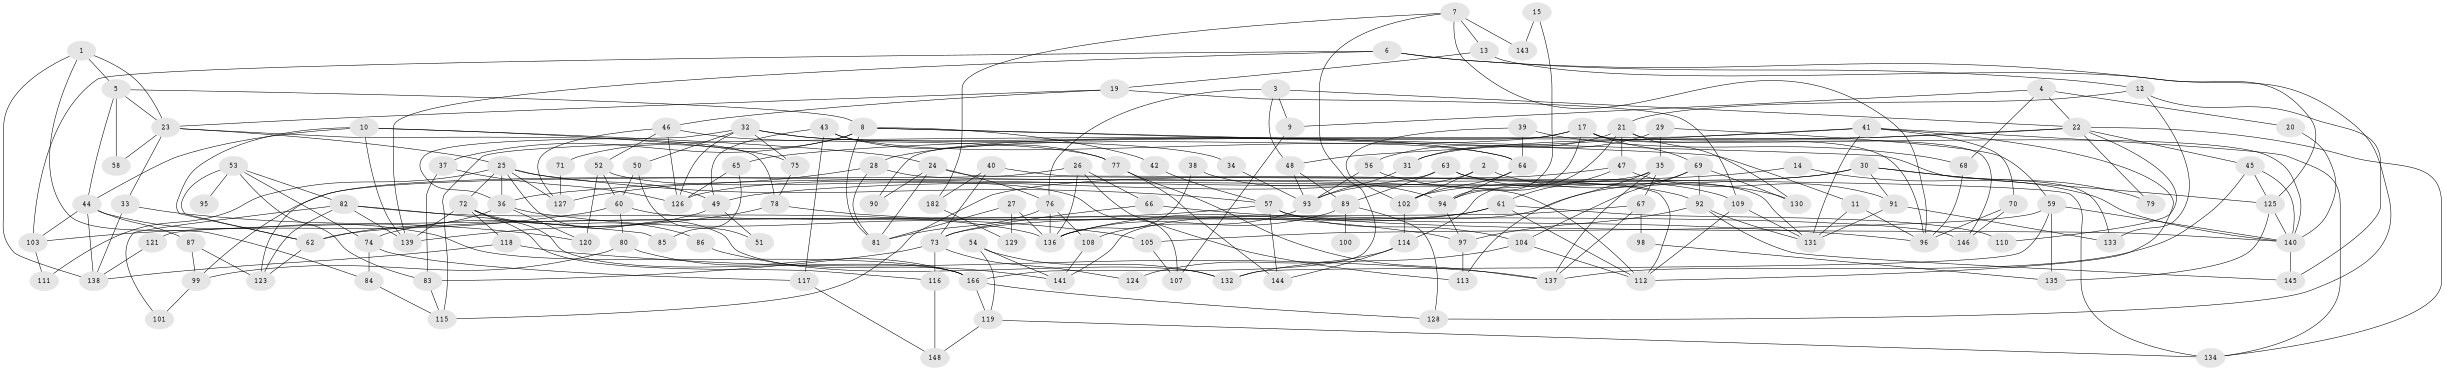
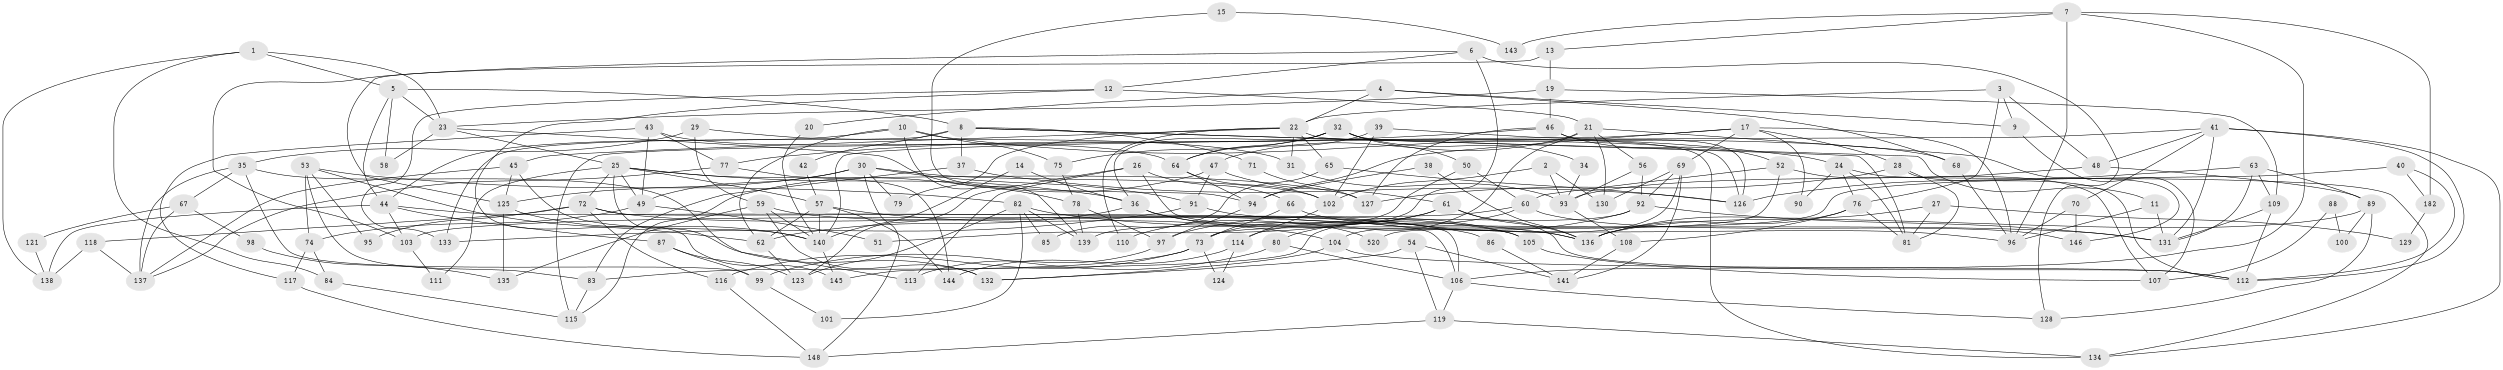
(125, 204) -> none
none -> (2333, 204)
(435, 223) -> (473, 219)
(586, 243) -> (1374, 243)
(973, 281) -> (1457, 281)
none -> (883, 283)
